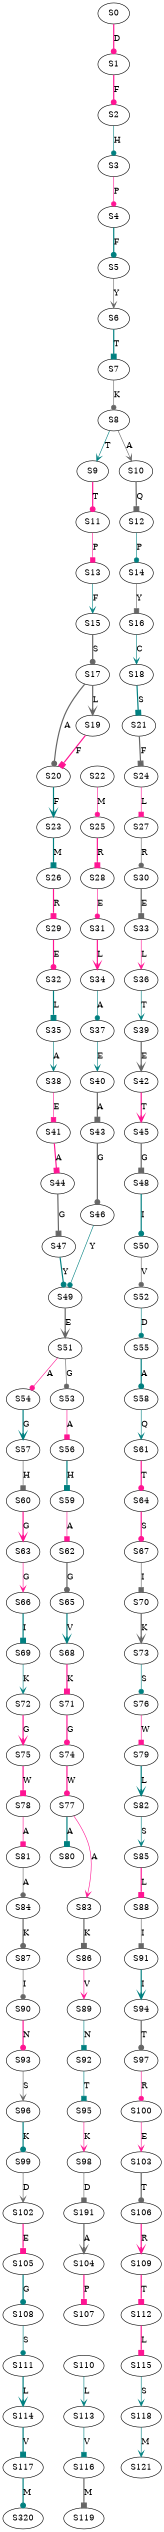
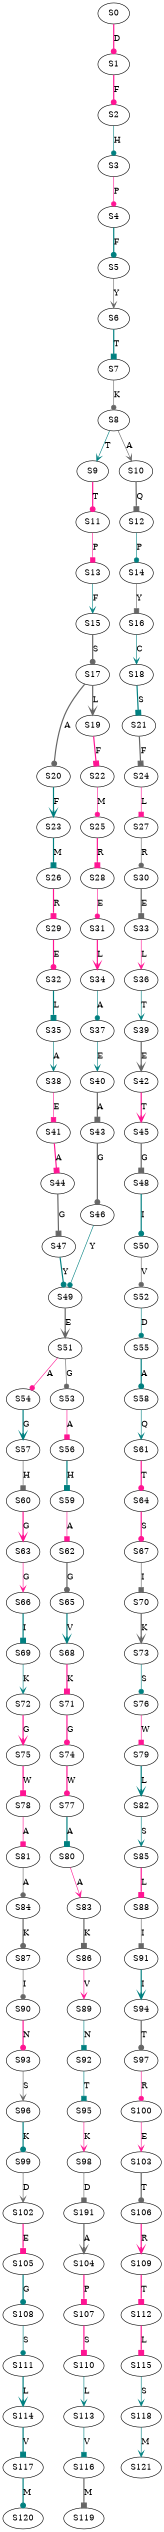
(75, 749) -> (95, 748)
(90, 1852) -> (74, 1880)
none -> (84, 2337)
(23, 2518) -> (23, 2518)
